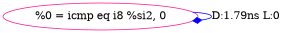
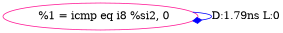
(100, 16) -> (100, 16)
